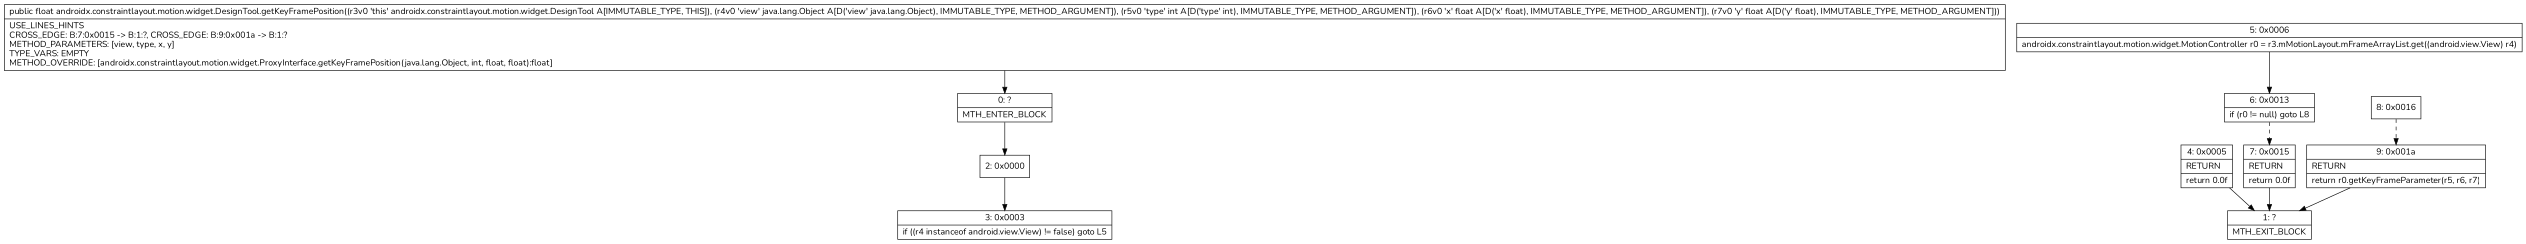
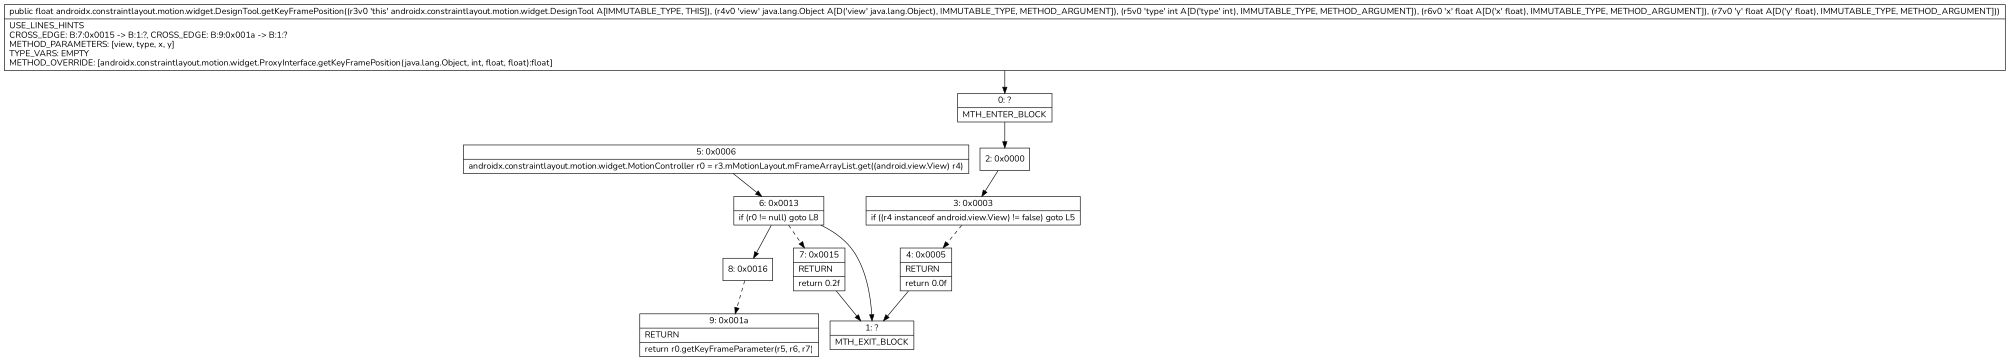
(2269, 180) -> (819, 283)
(2328, 198) -> (860, 262)
none -> (954, 234)
none -> (764, 239)
